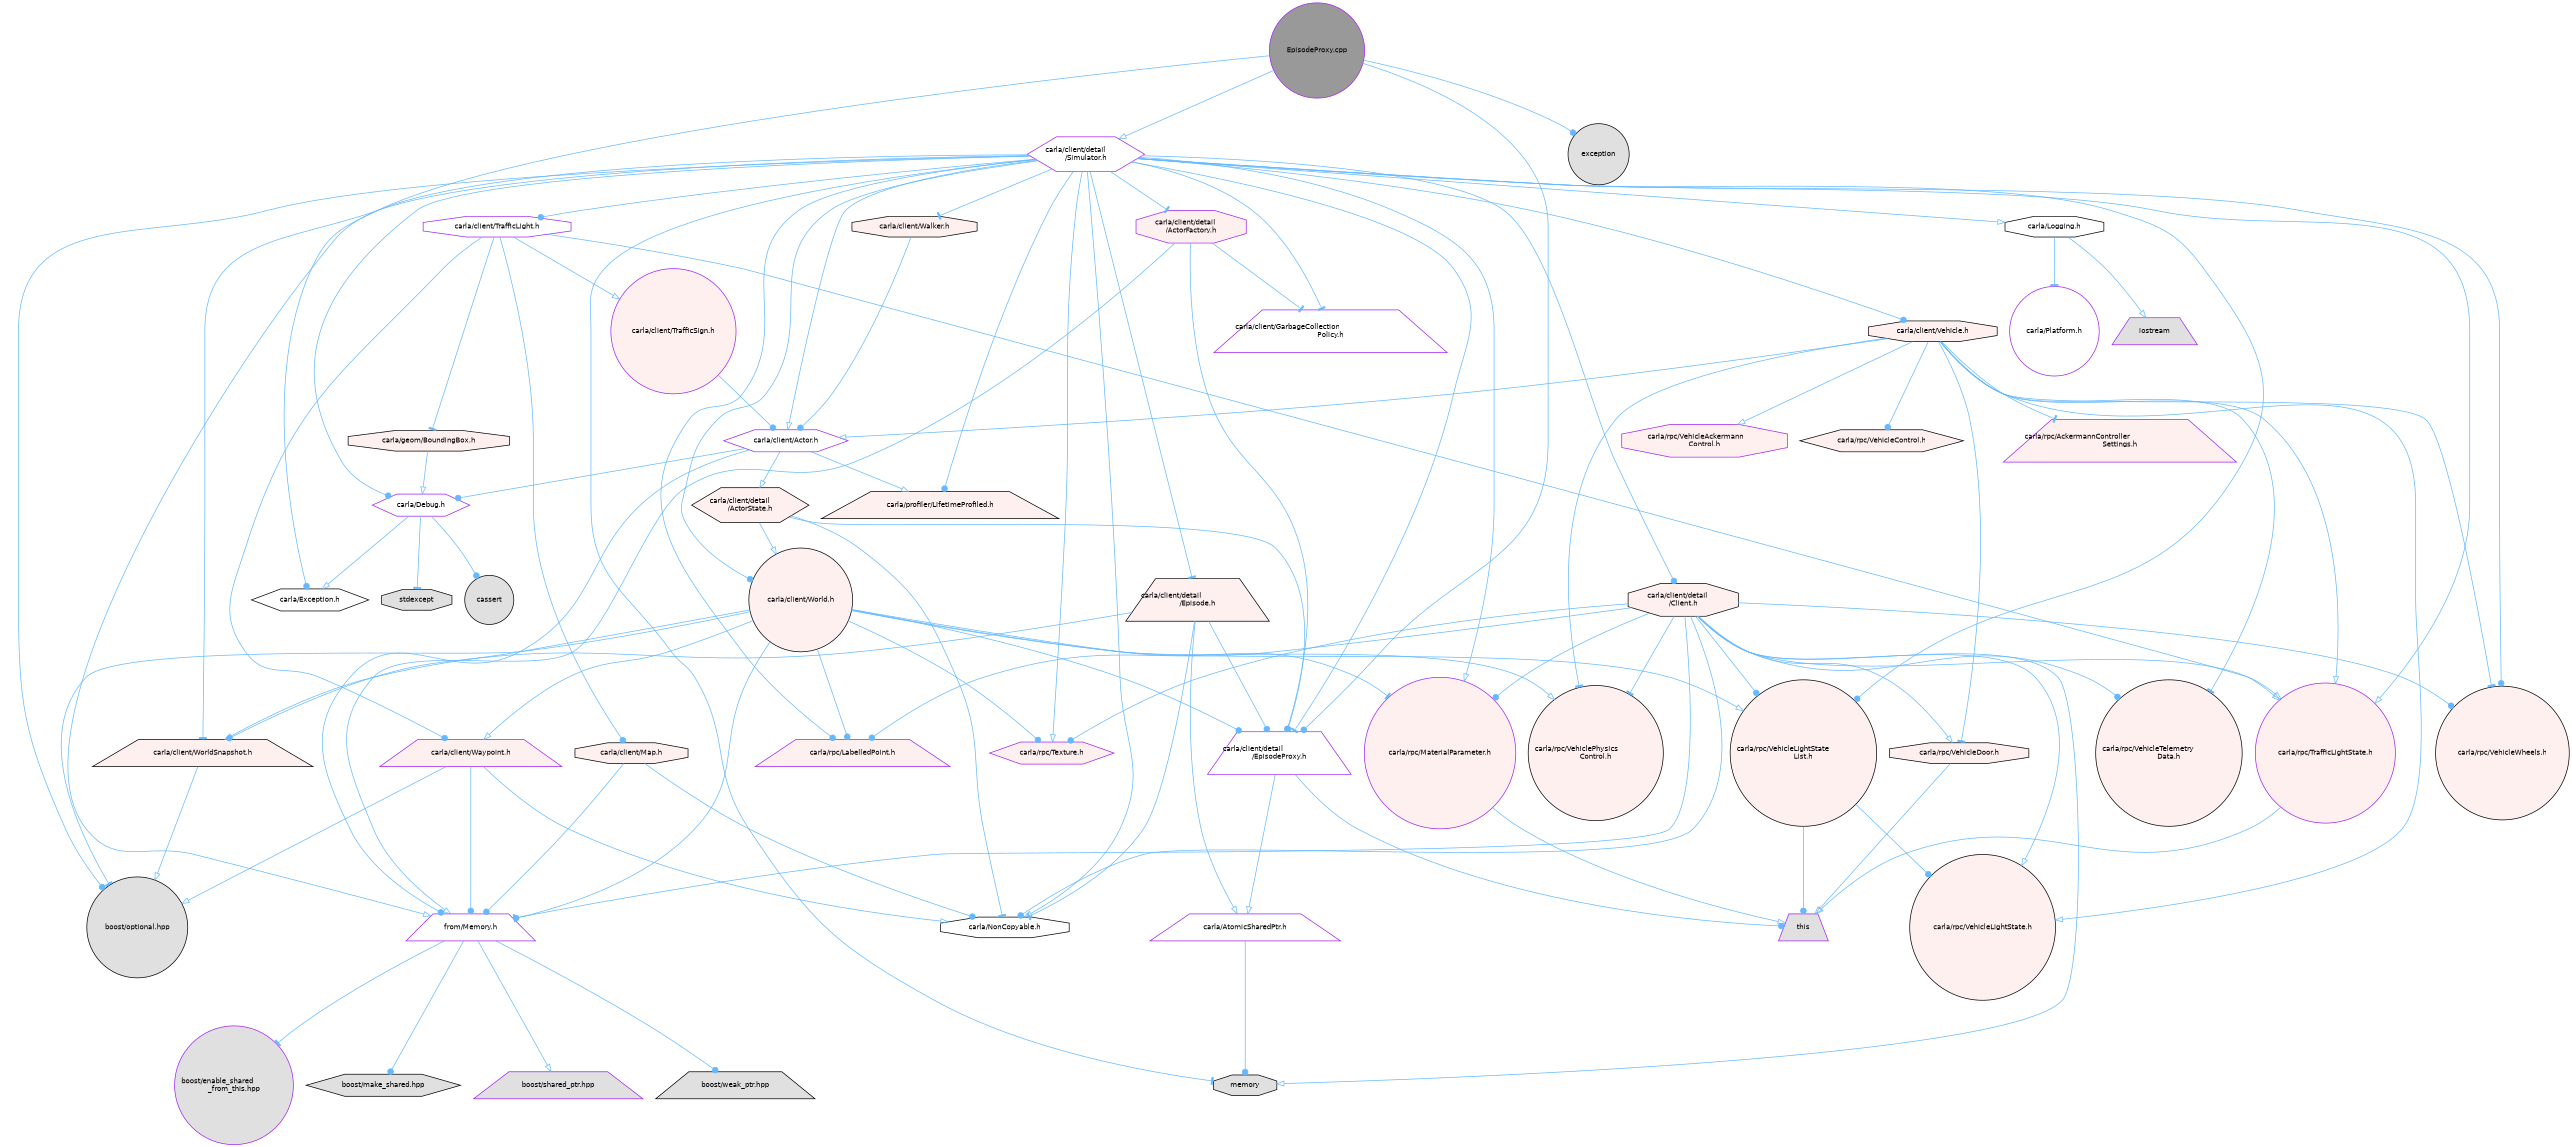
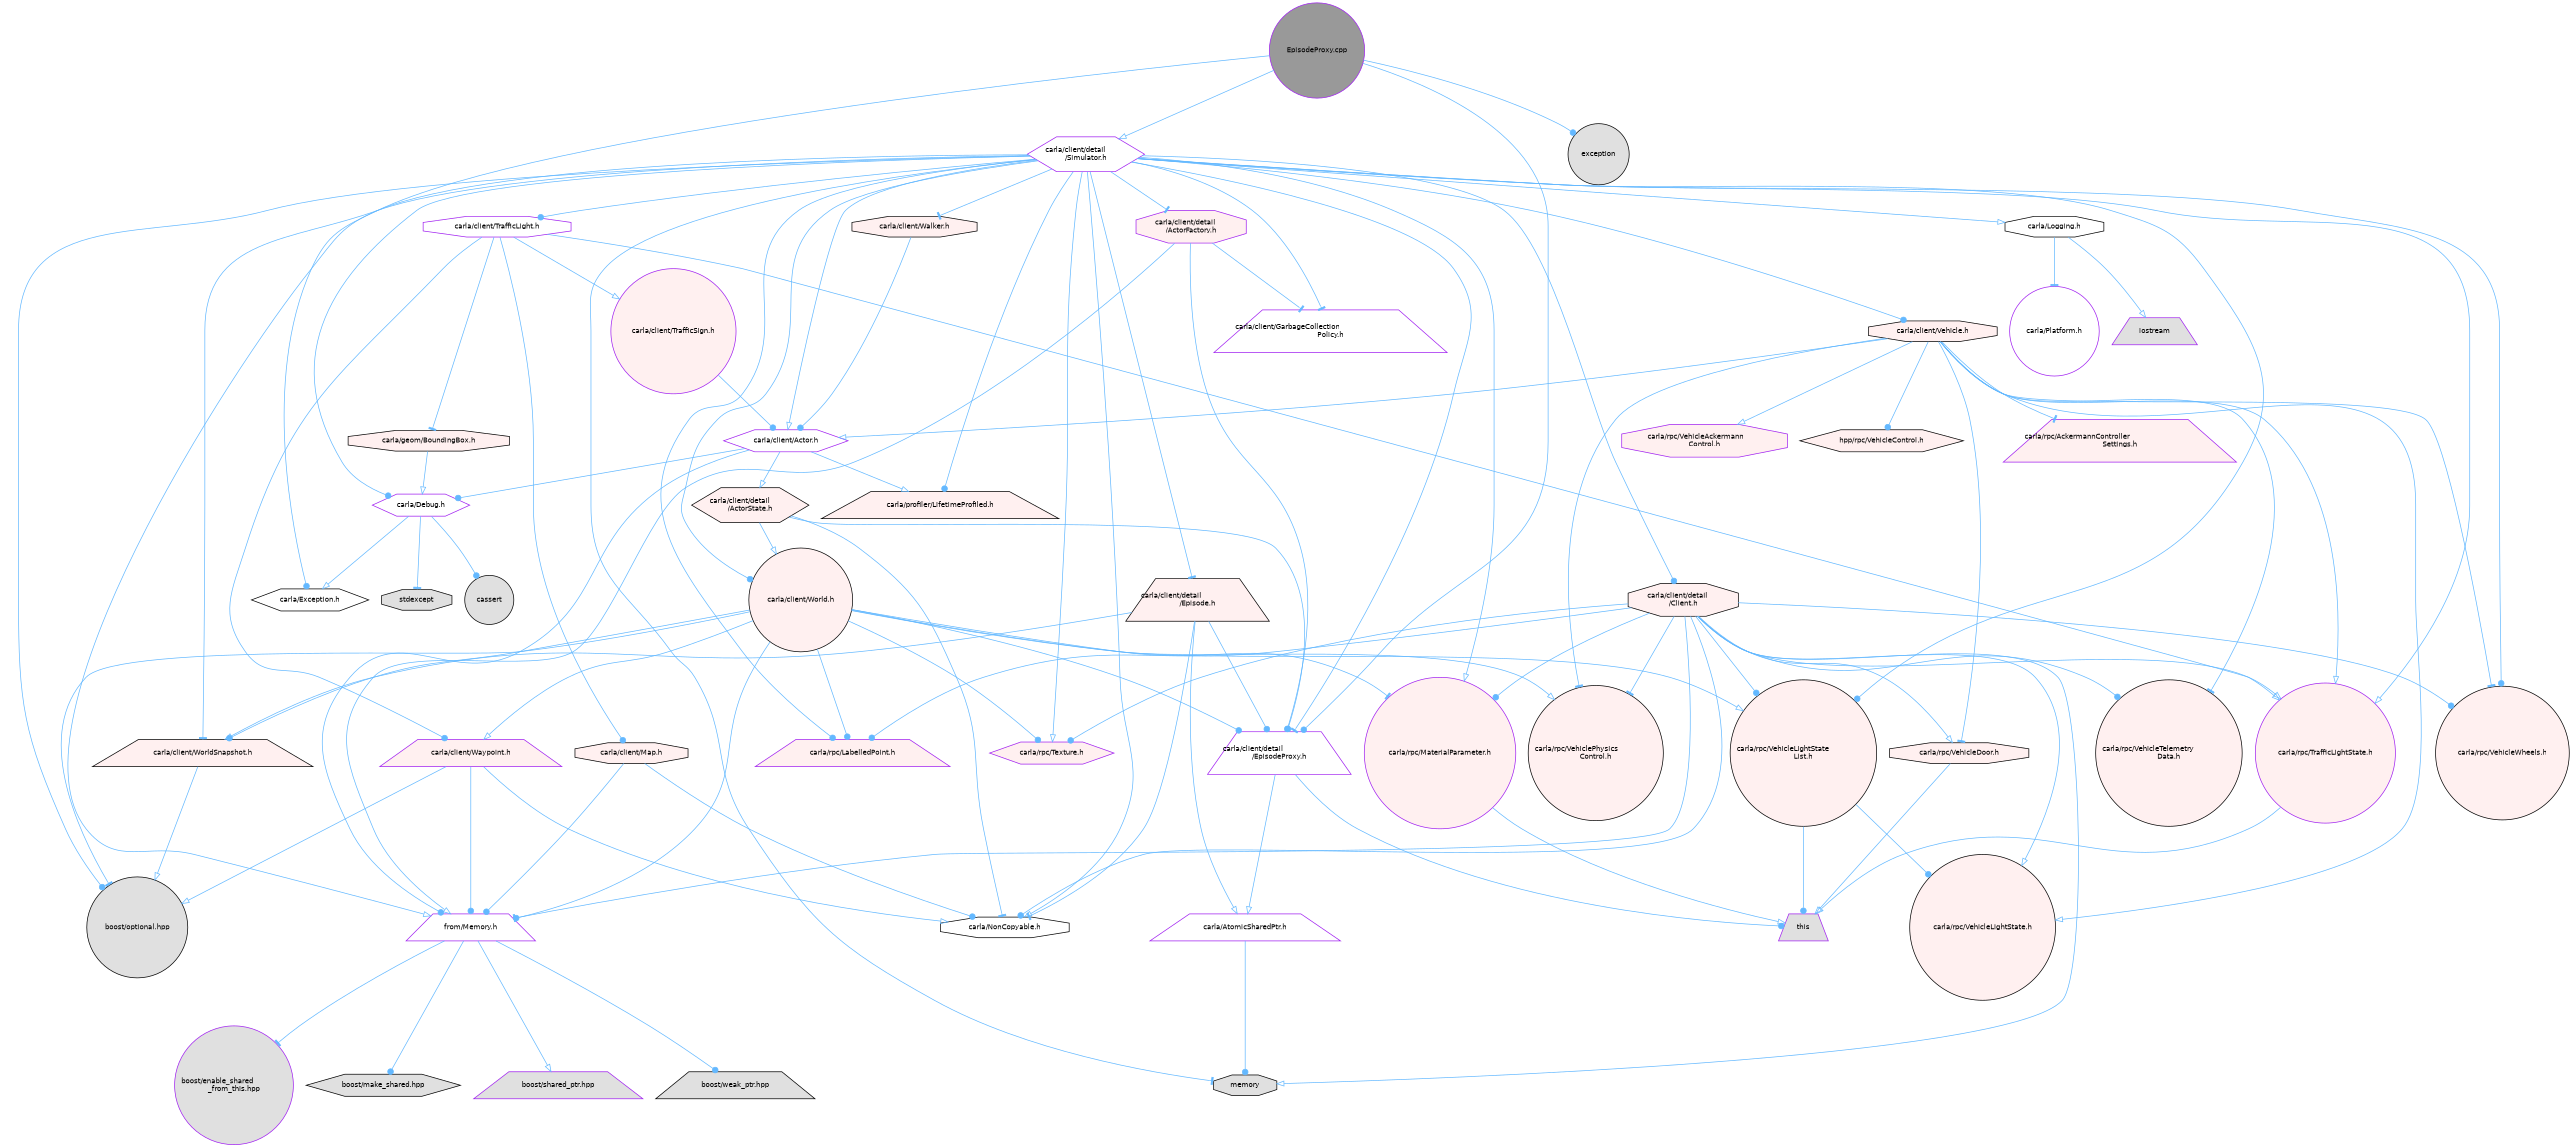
(1882, 441) -> (1882, 441)
